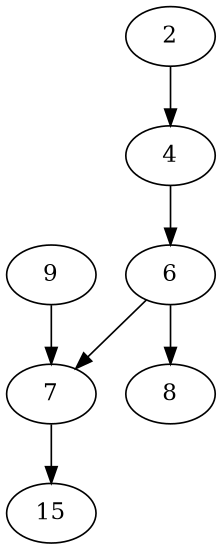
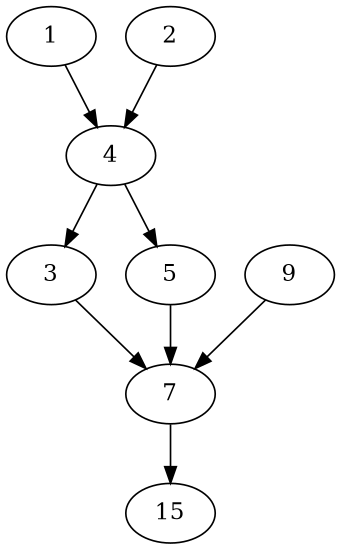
none -> (51, 36)
(171, 275) -> (51, 275)
none -> (171, 275)
(171, 394) -> none
